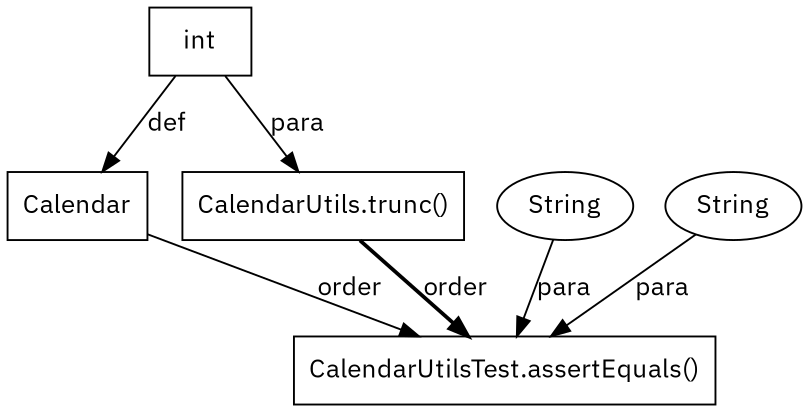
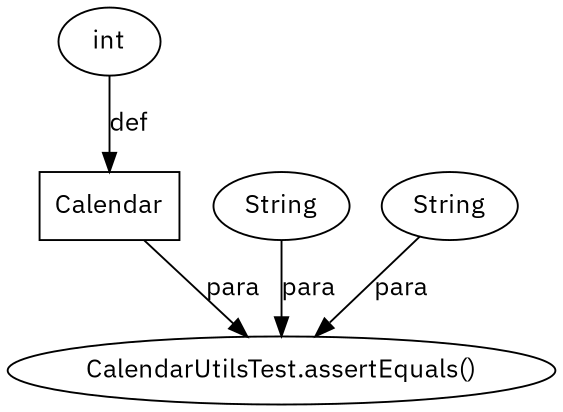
(200, 42) -> (110, 42)
(323, 206) -> none
(350, 288) -> (233, 288)
(505, 370) -> (282, 370)
